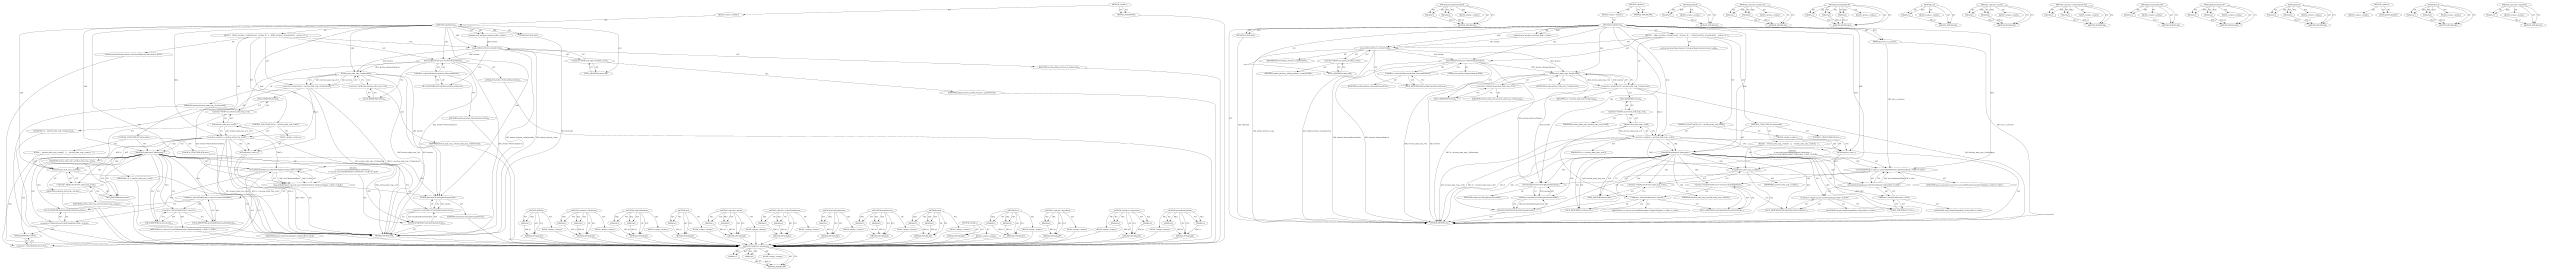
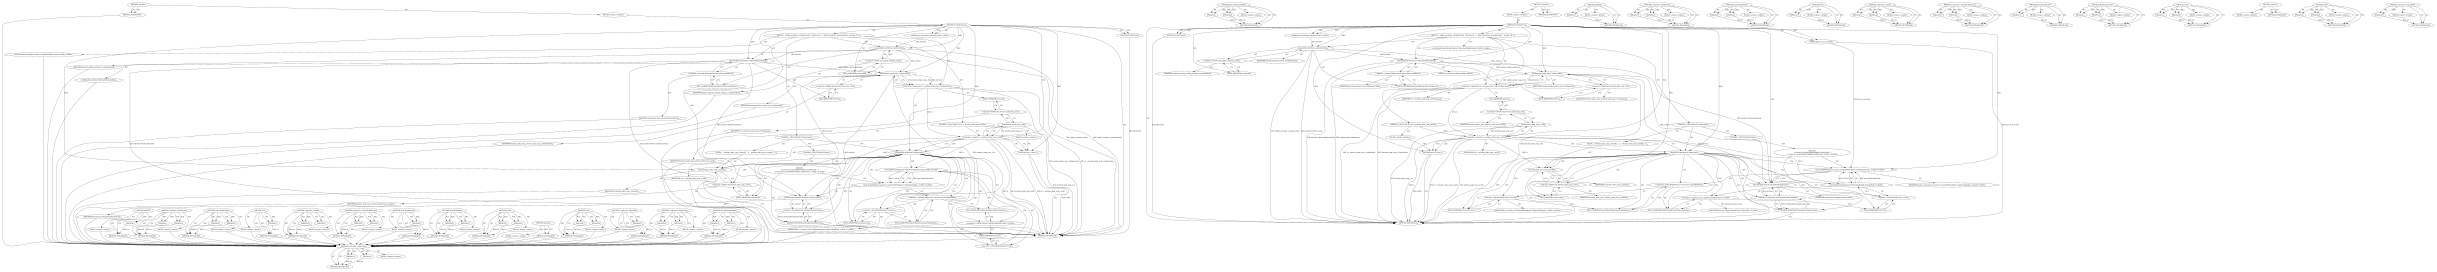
(1842, 15) -> none
(1844, 204) -> (1732, 204)
(1959, 210) -> none
(290, 236) -> none
